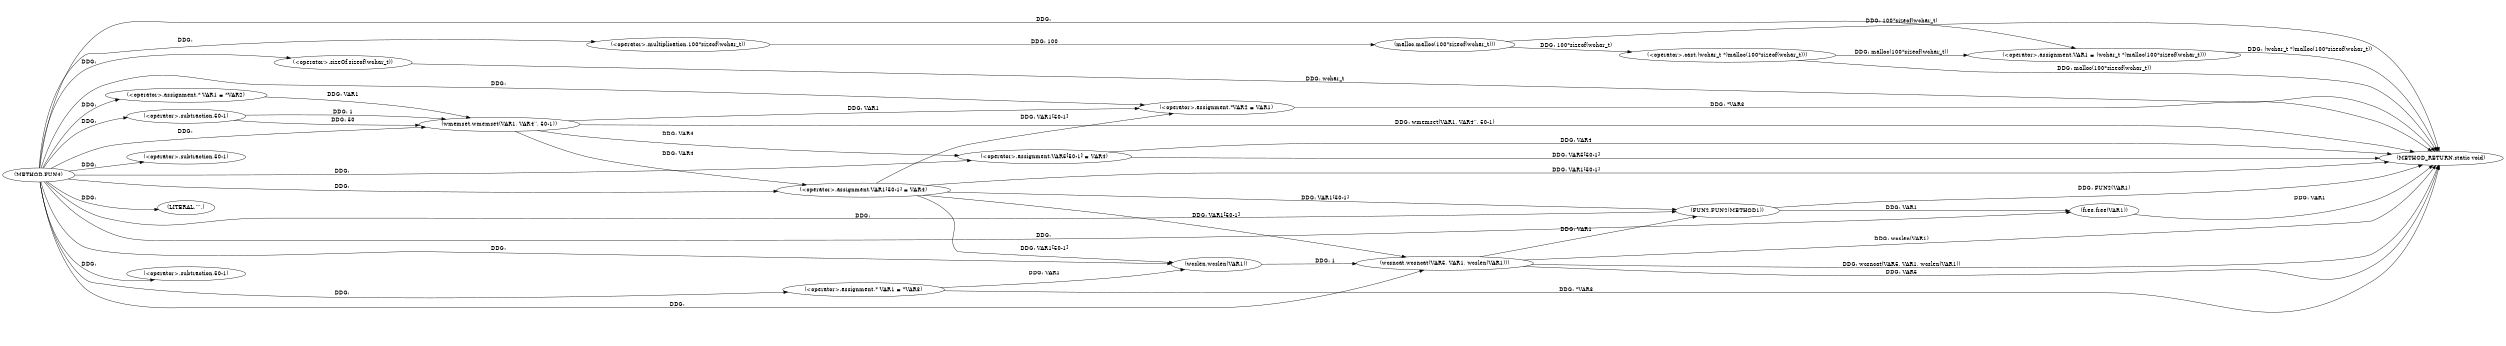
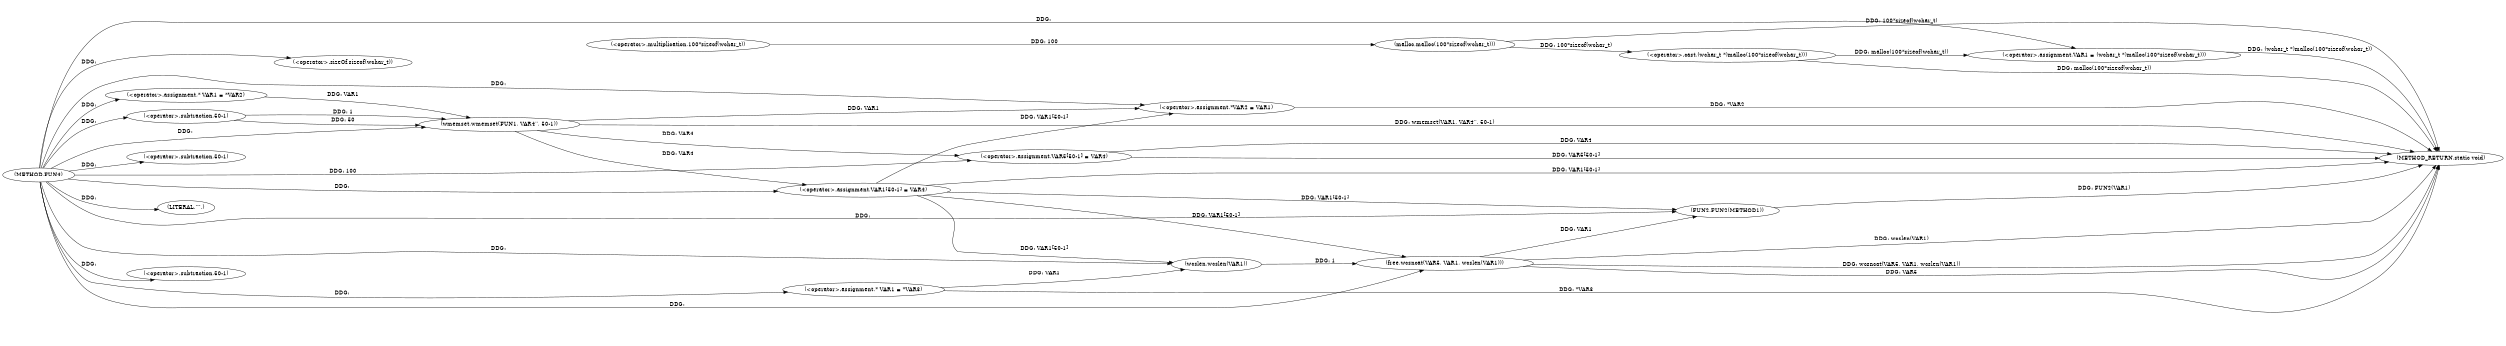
(275, 43) -> none
(1429, 84) -> none
(1727, 105) -> (1727, 105)
(499, 124) -> (499, 124)
(343, 171) -> (343, 171)
(2104, 211) -> none
(1445, 263) -> (1445, 263)
